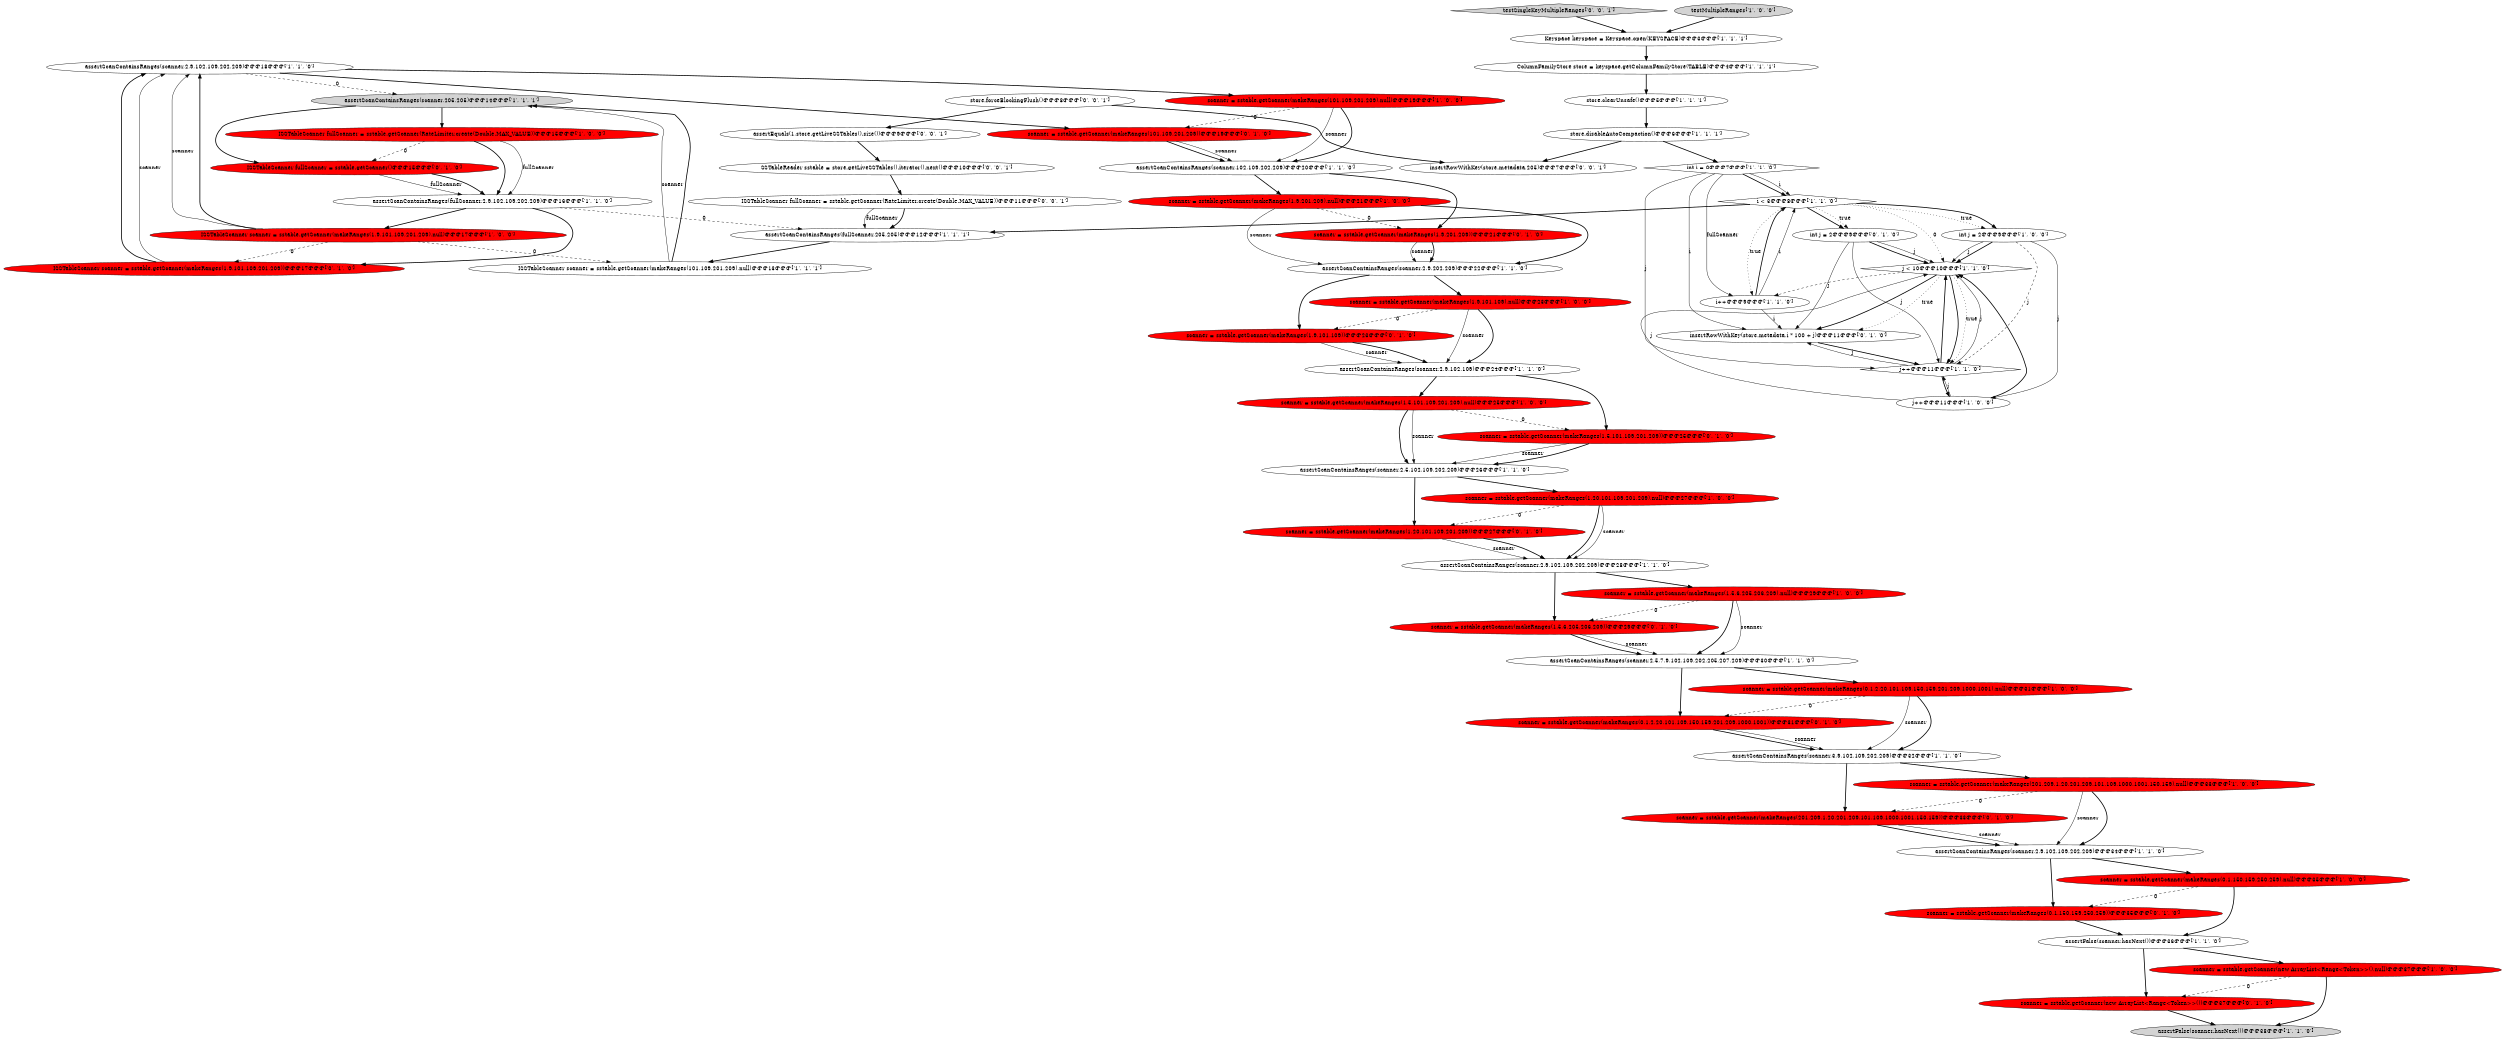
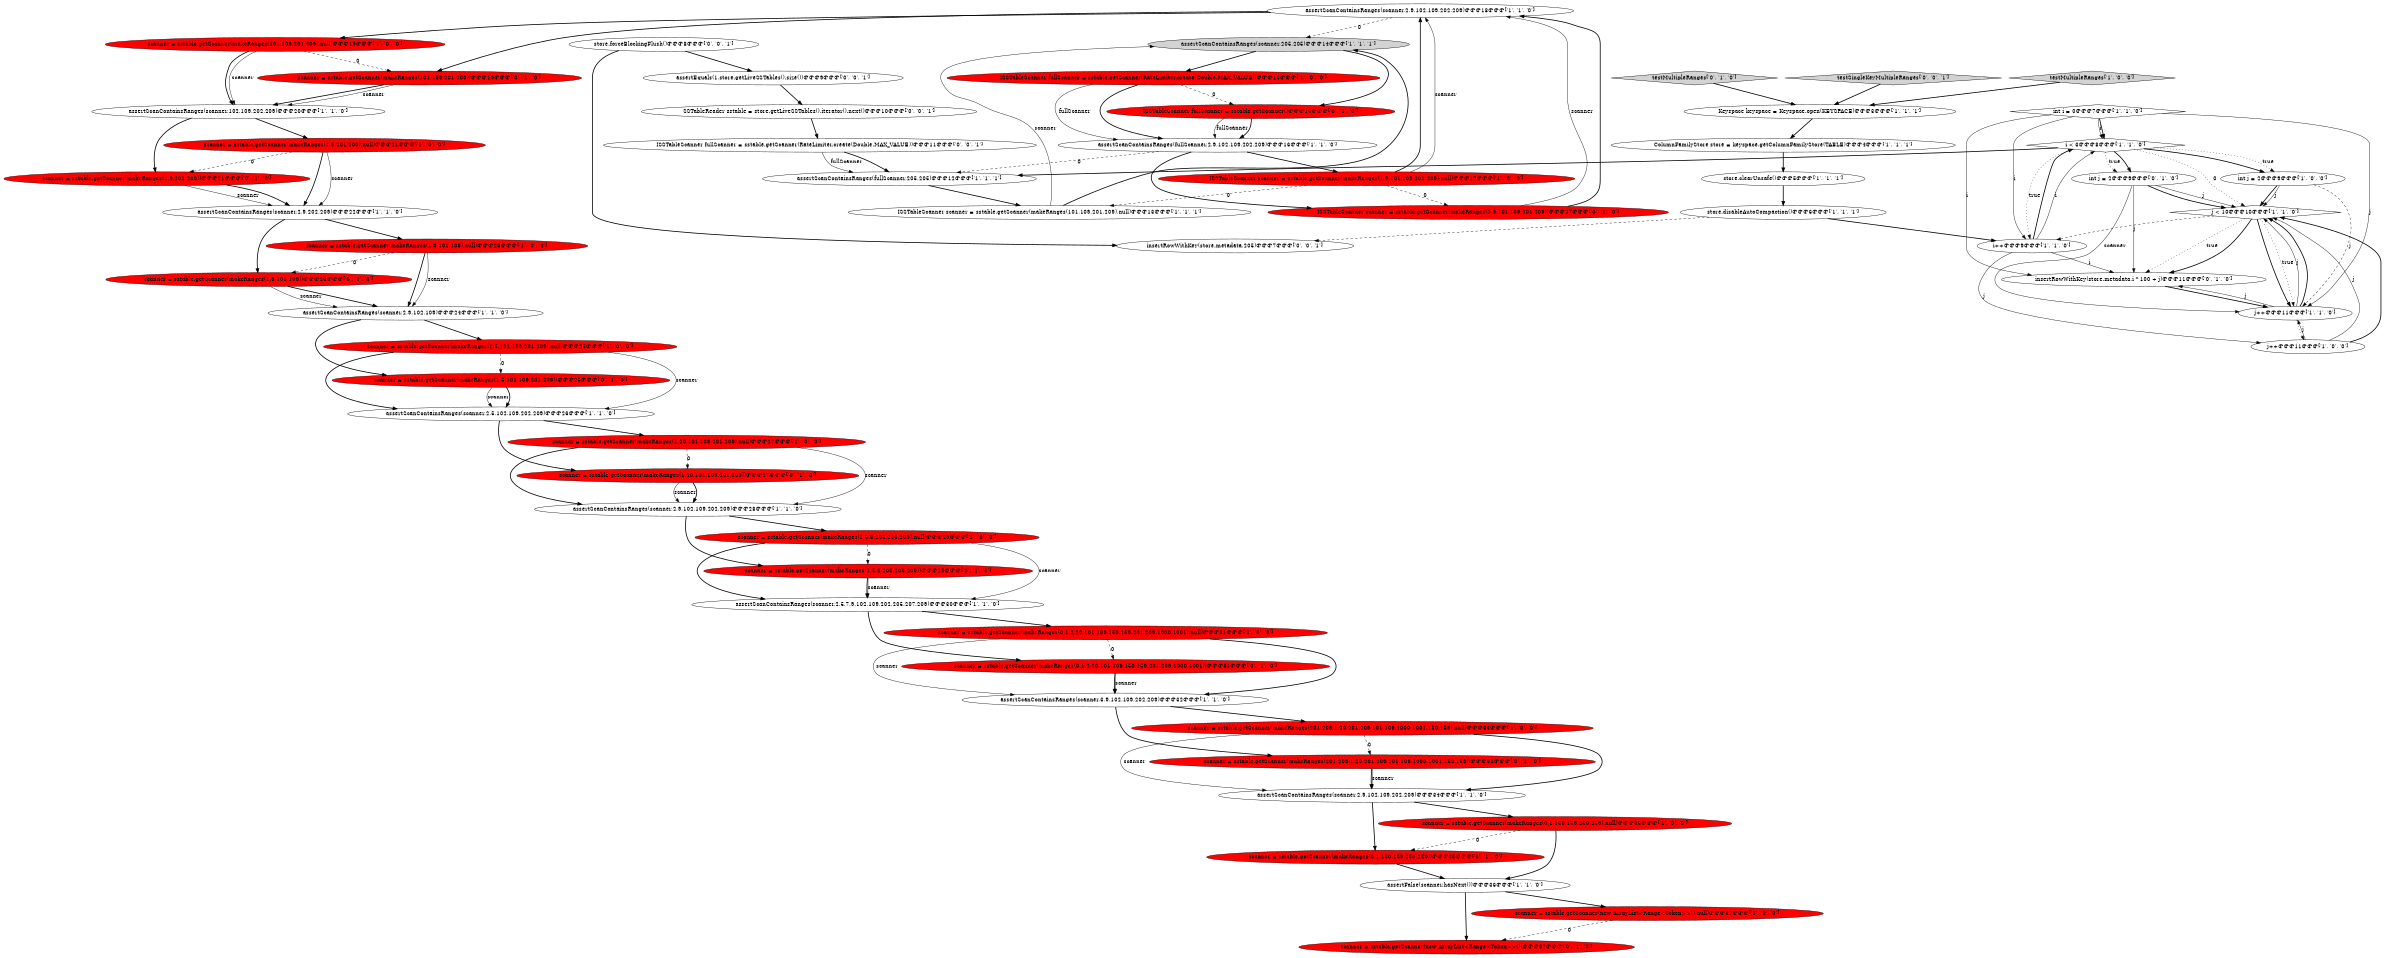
(1734, 11) -> (2092, 78)
none -> (1694, 78)
(1584, 151) -> (1514, 229)
(1688, 151) -> (1910, 229)
(1723, 235) -> (2015, 179)
(1902, 302) -> (2115, 246)
(2057, 334) -> (2087, 325)
(1940, 370) -> (2295, 313)
(1944, 385) -> (2299, 328)
(2236, 1032) -> none
